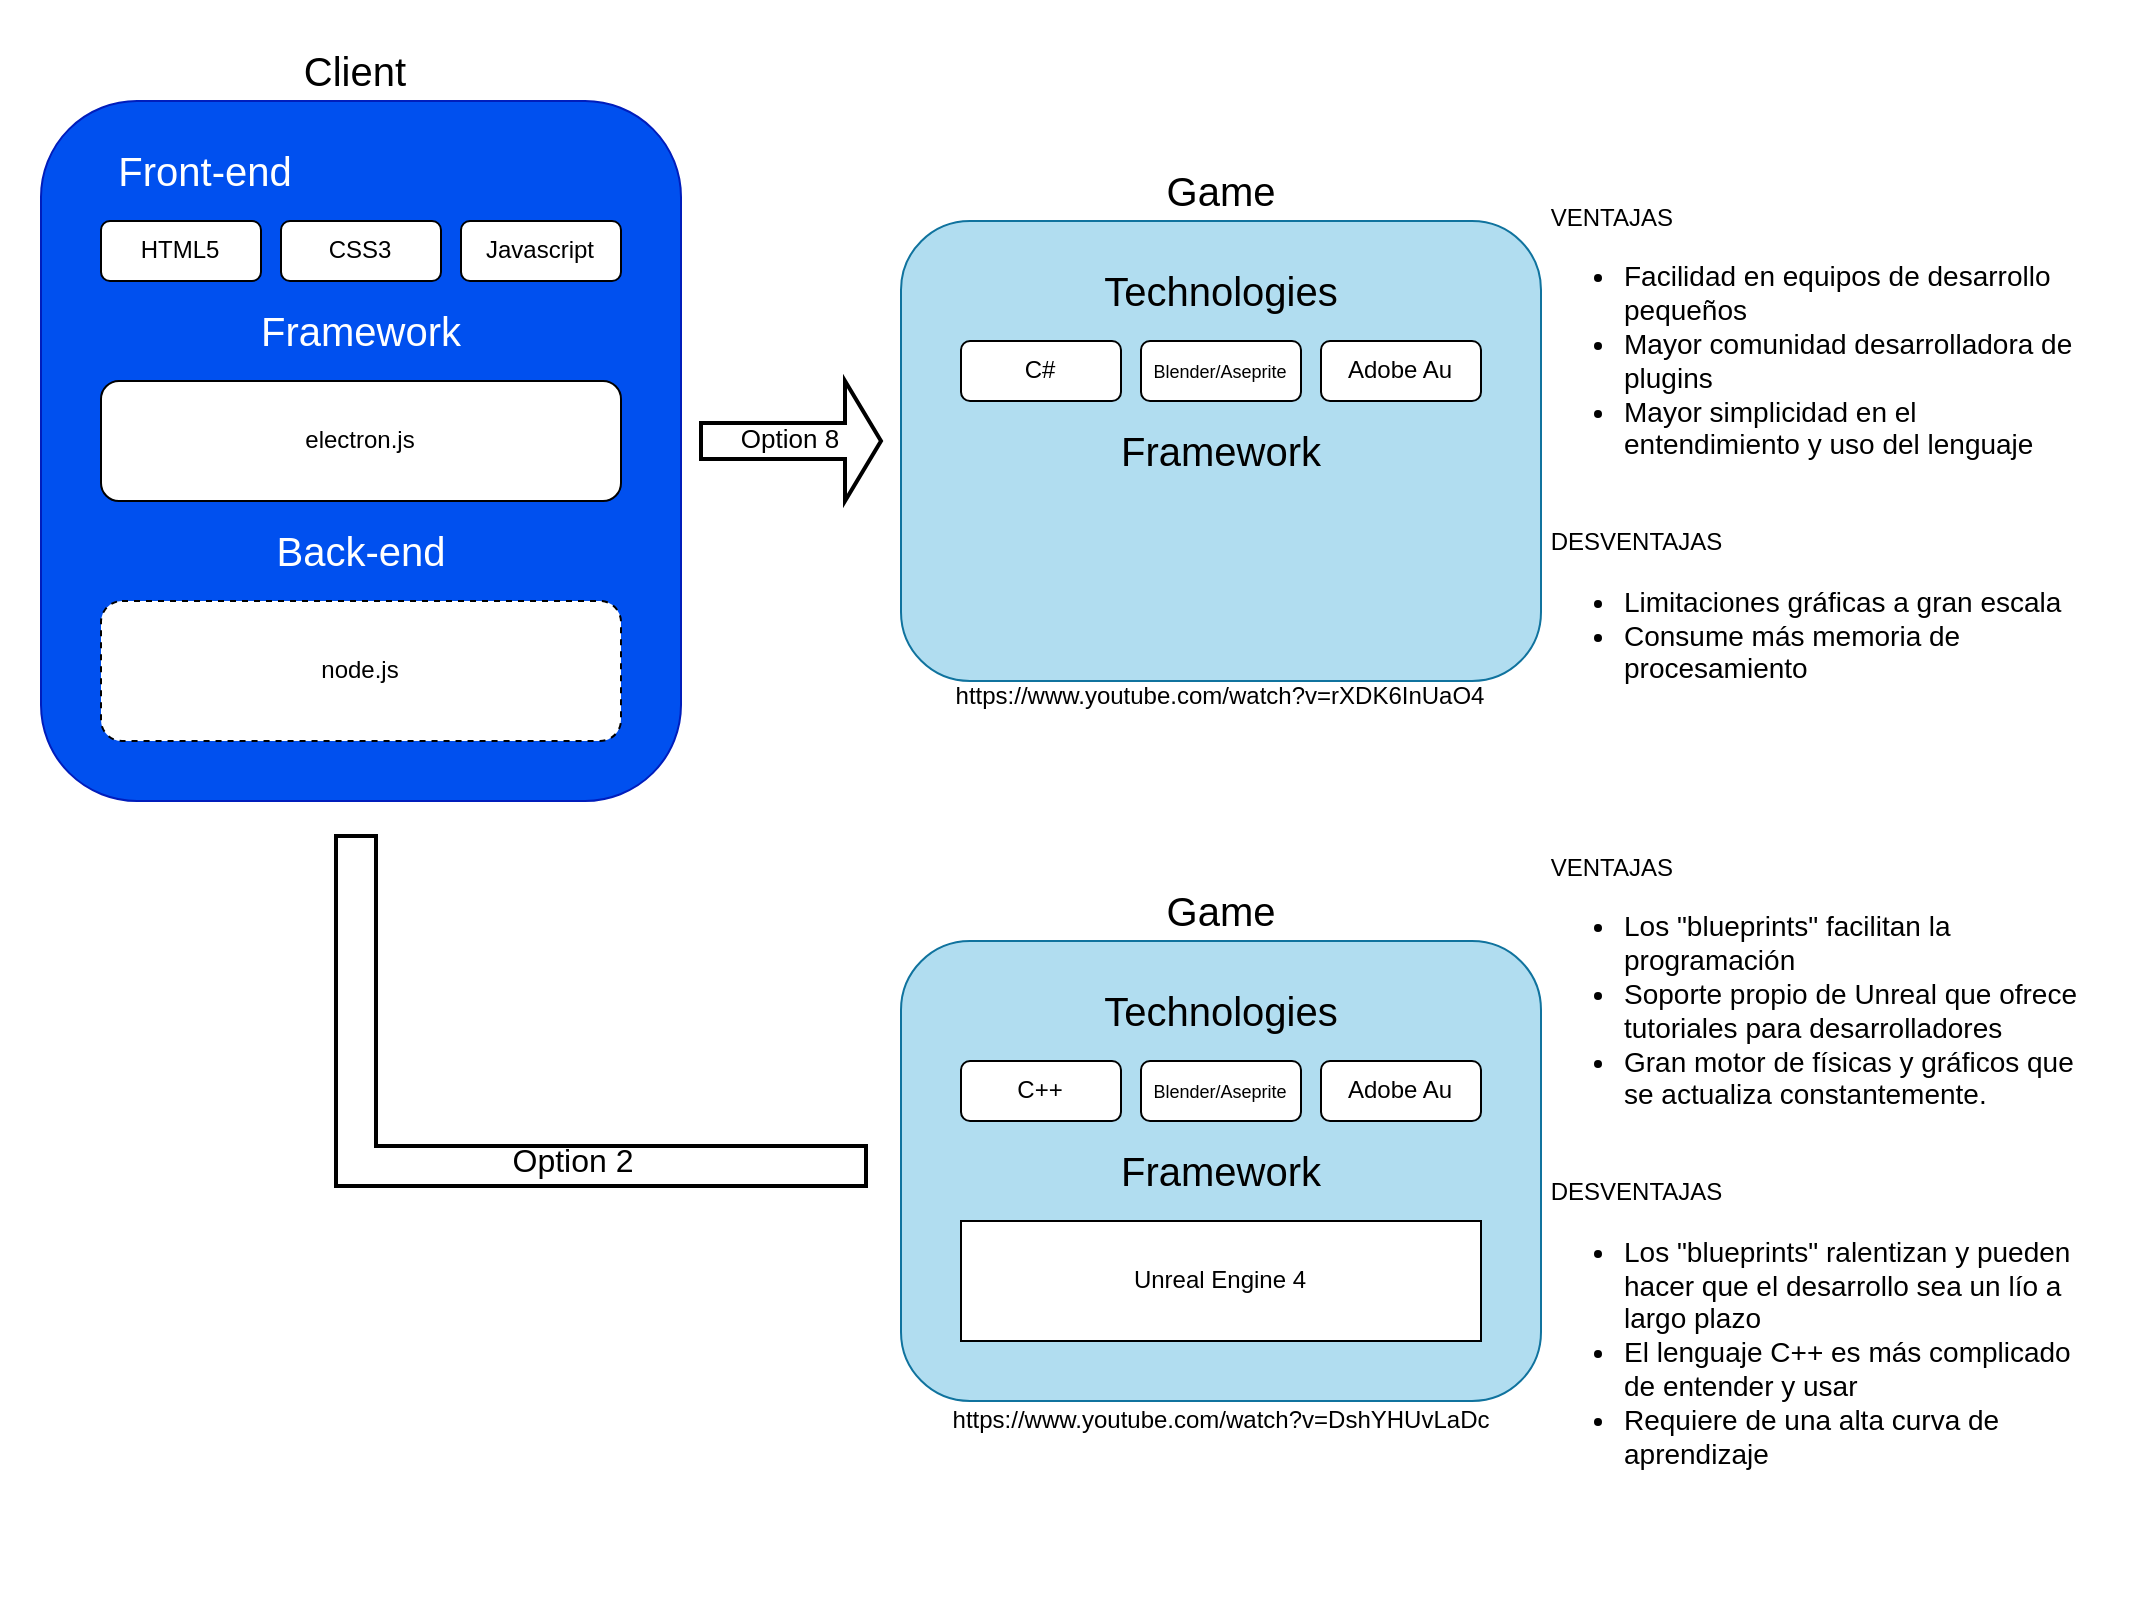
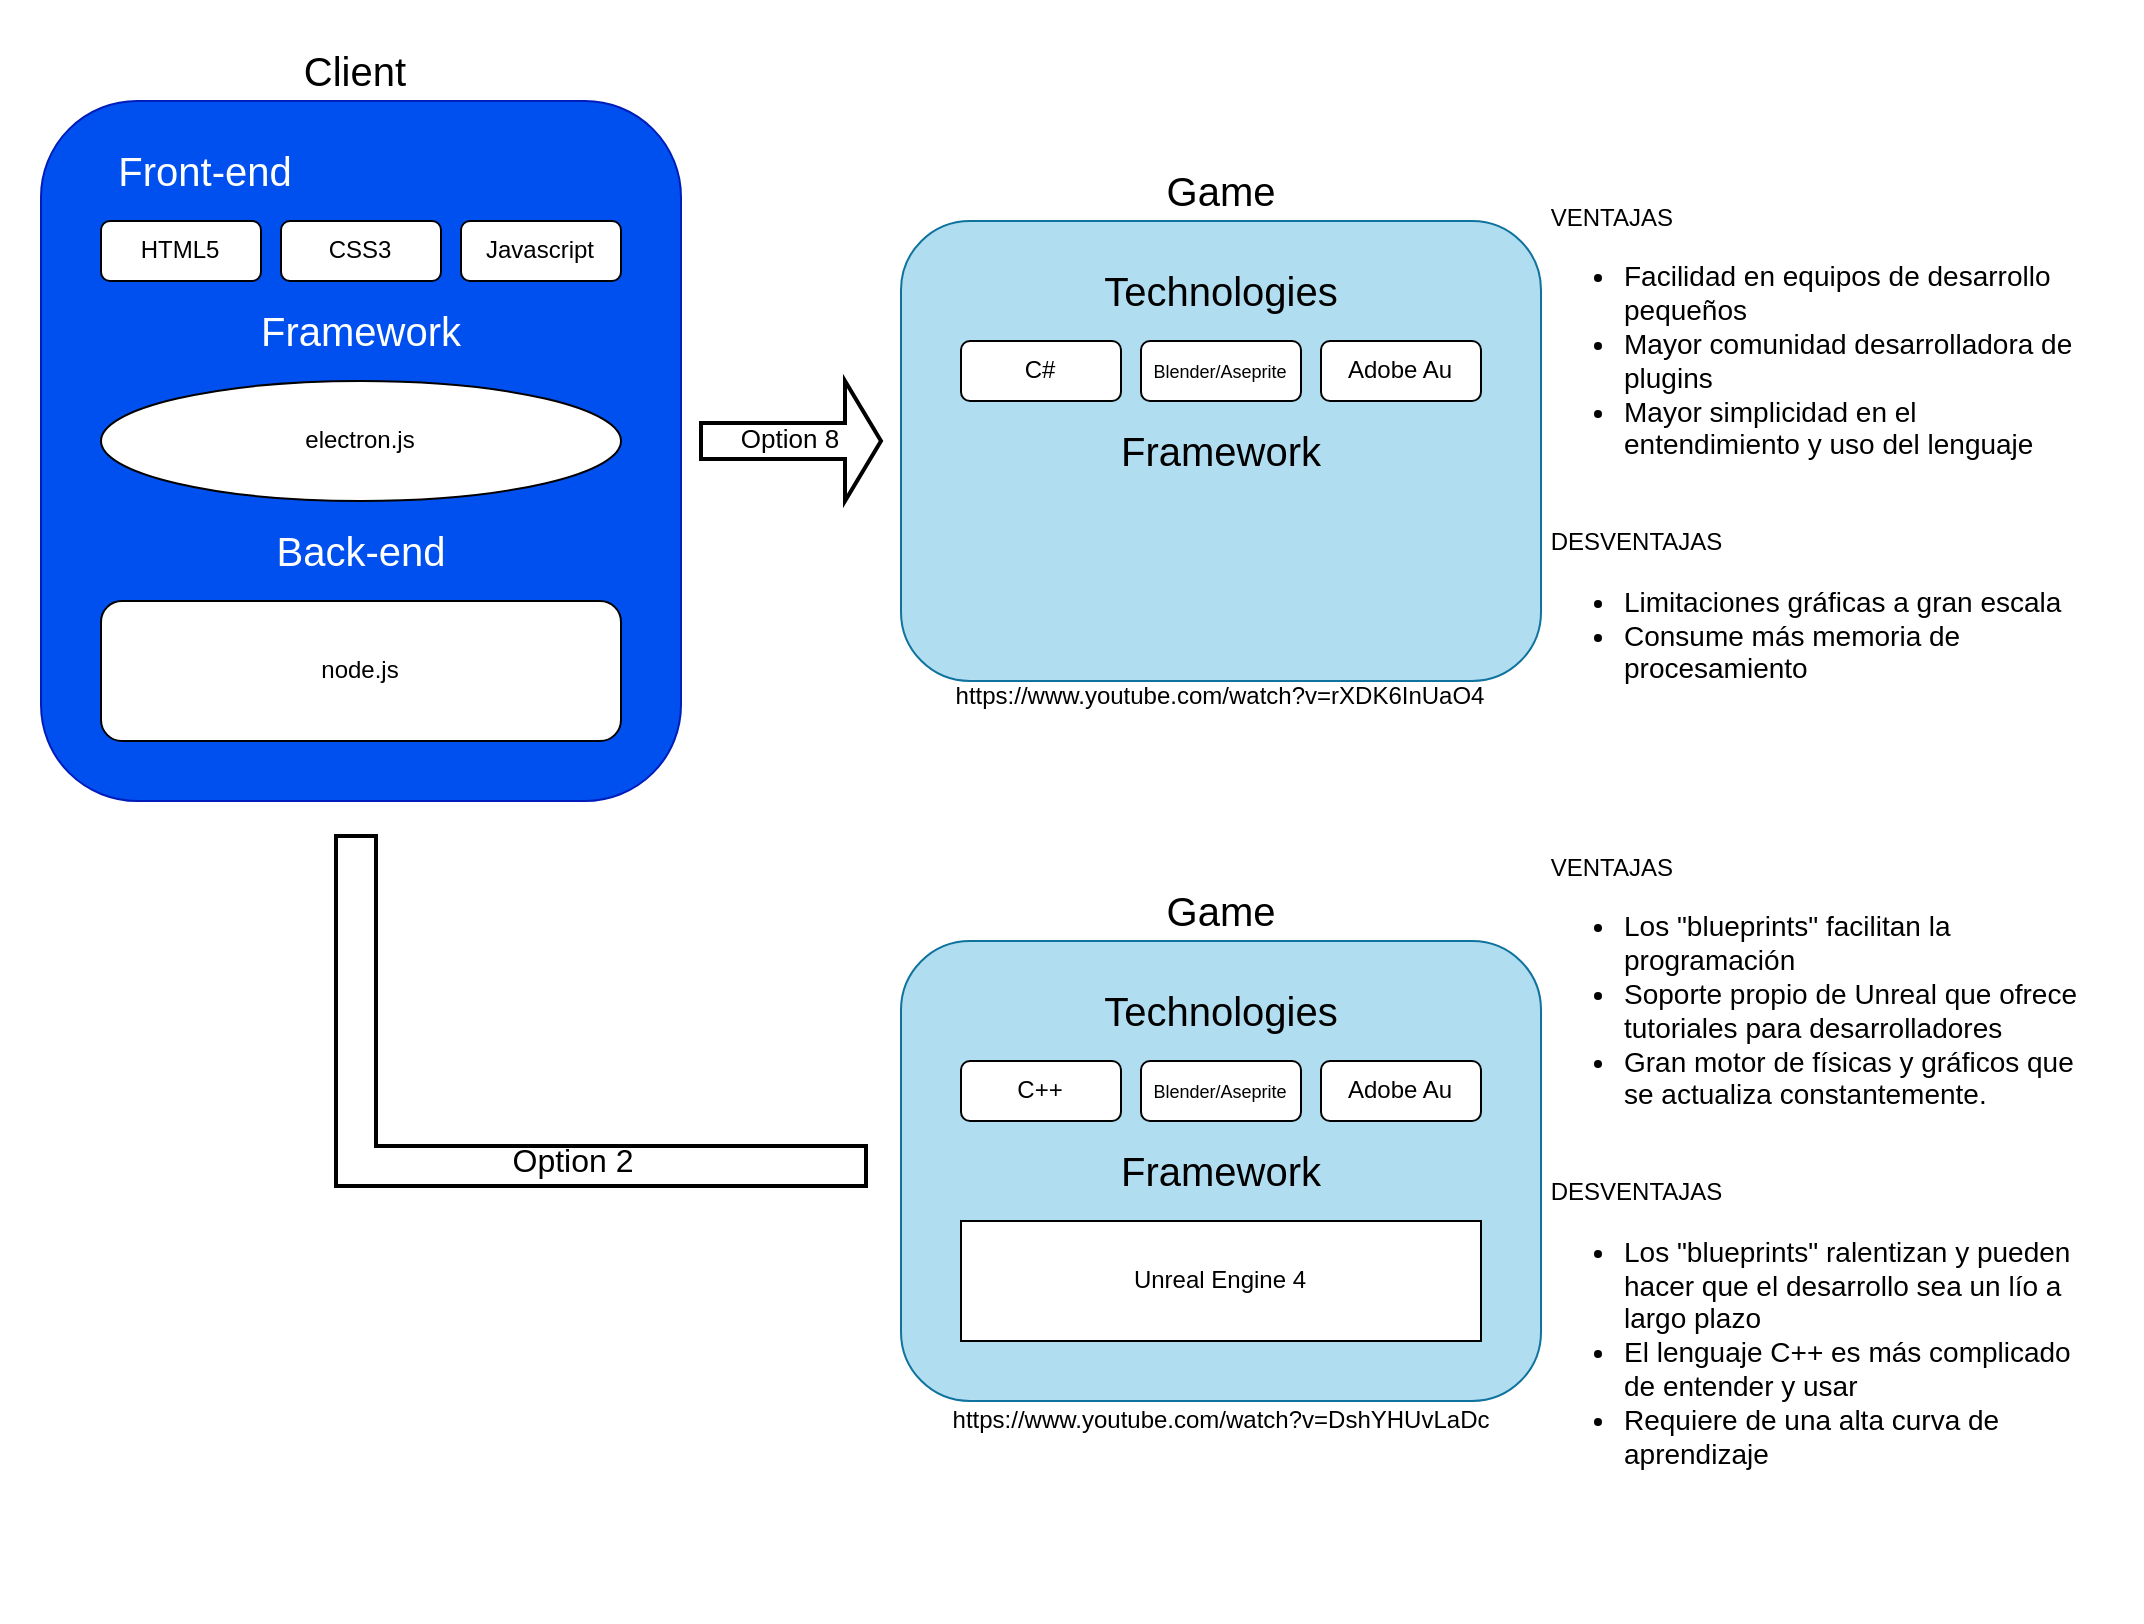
(361, 441) -> (361, 441)
(361, 671) -> (361, 671)
